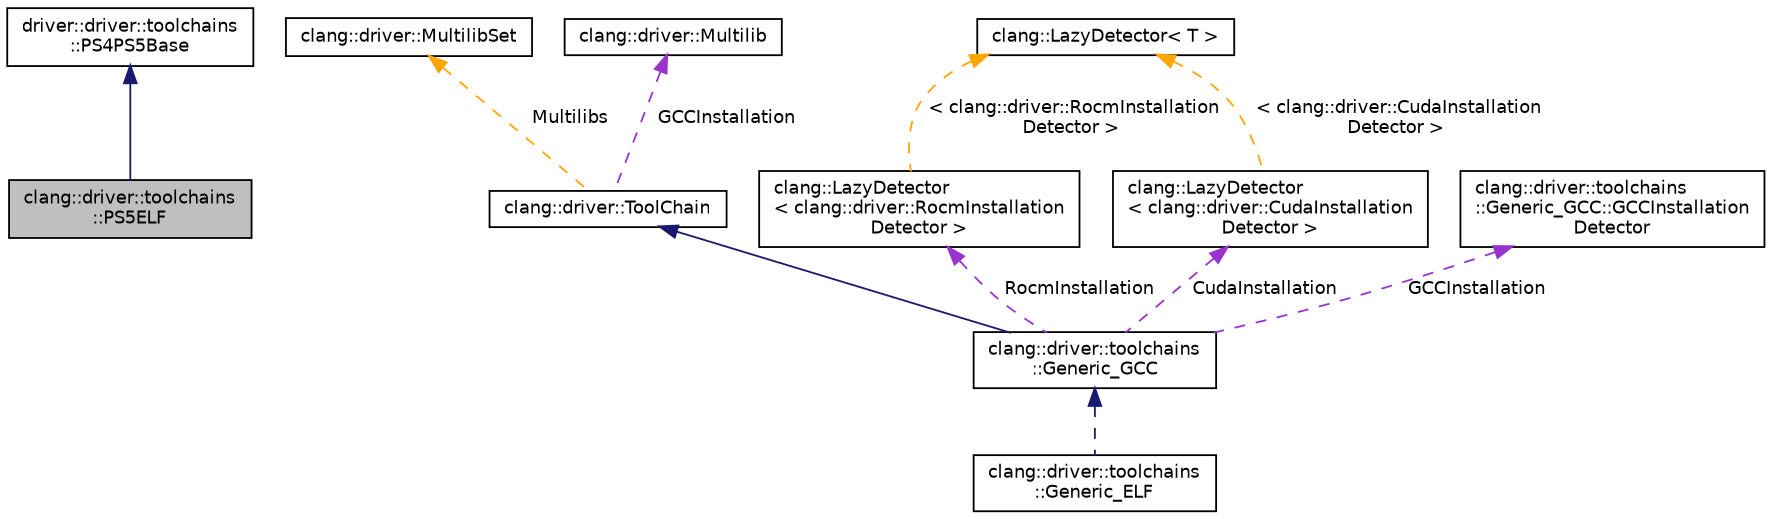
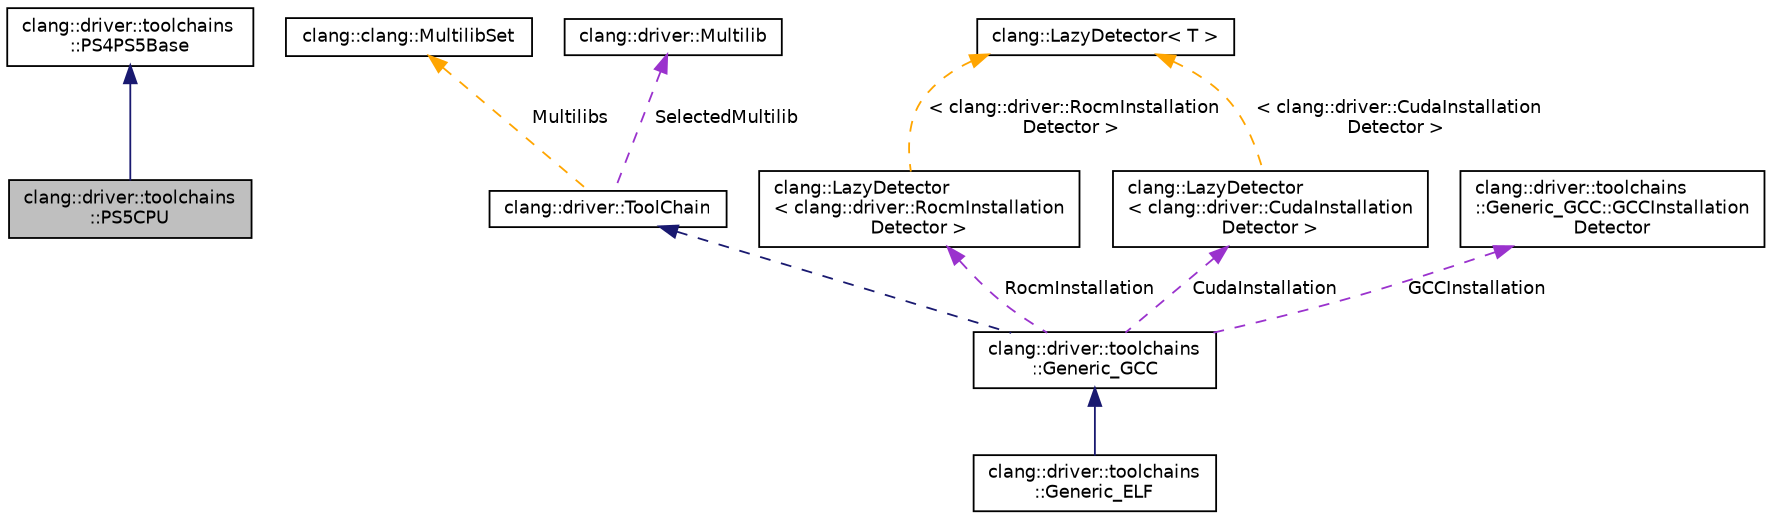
(130, 37) -> (130, 37)
(409, 37) -> (409, 37)
(724, 119) -> (724, 119)
(130, 209) -> (130, 209)
(844, 282) -> (844, 282)
(1095, 431) -> (1095, 431)
